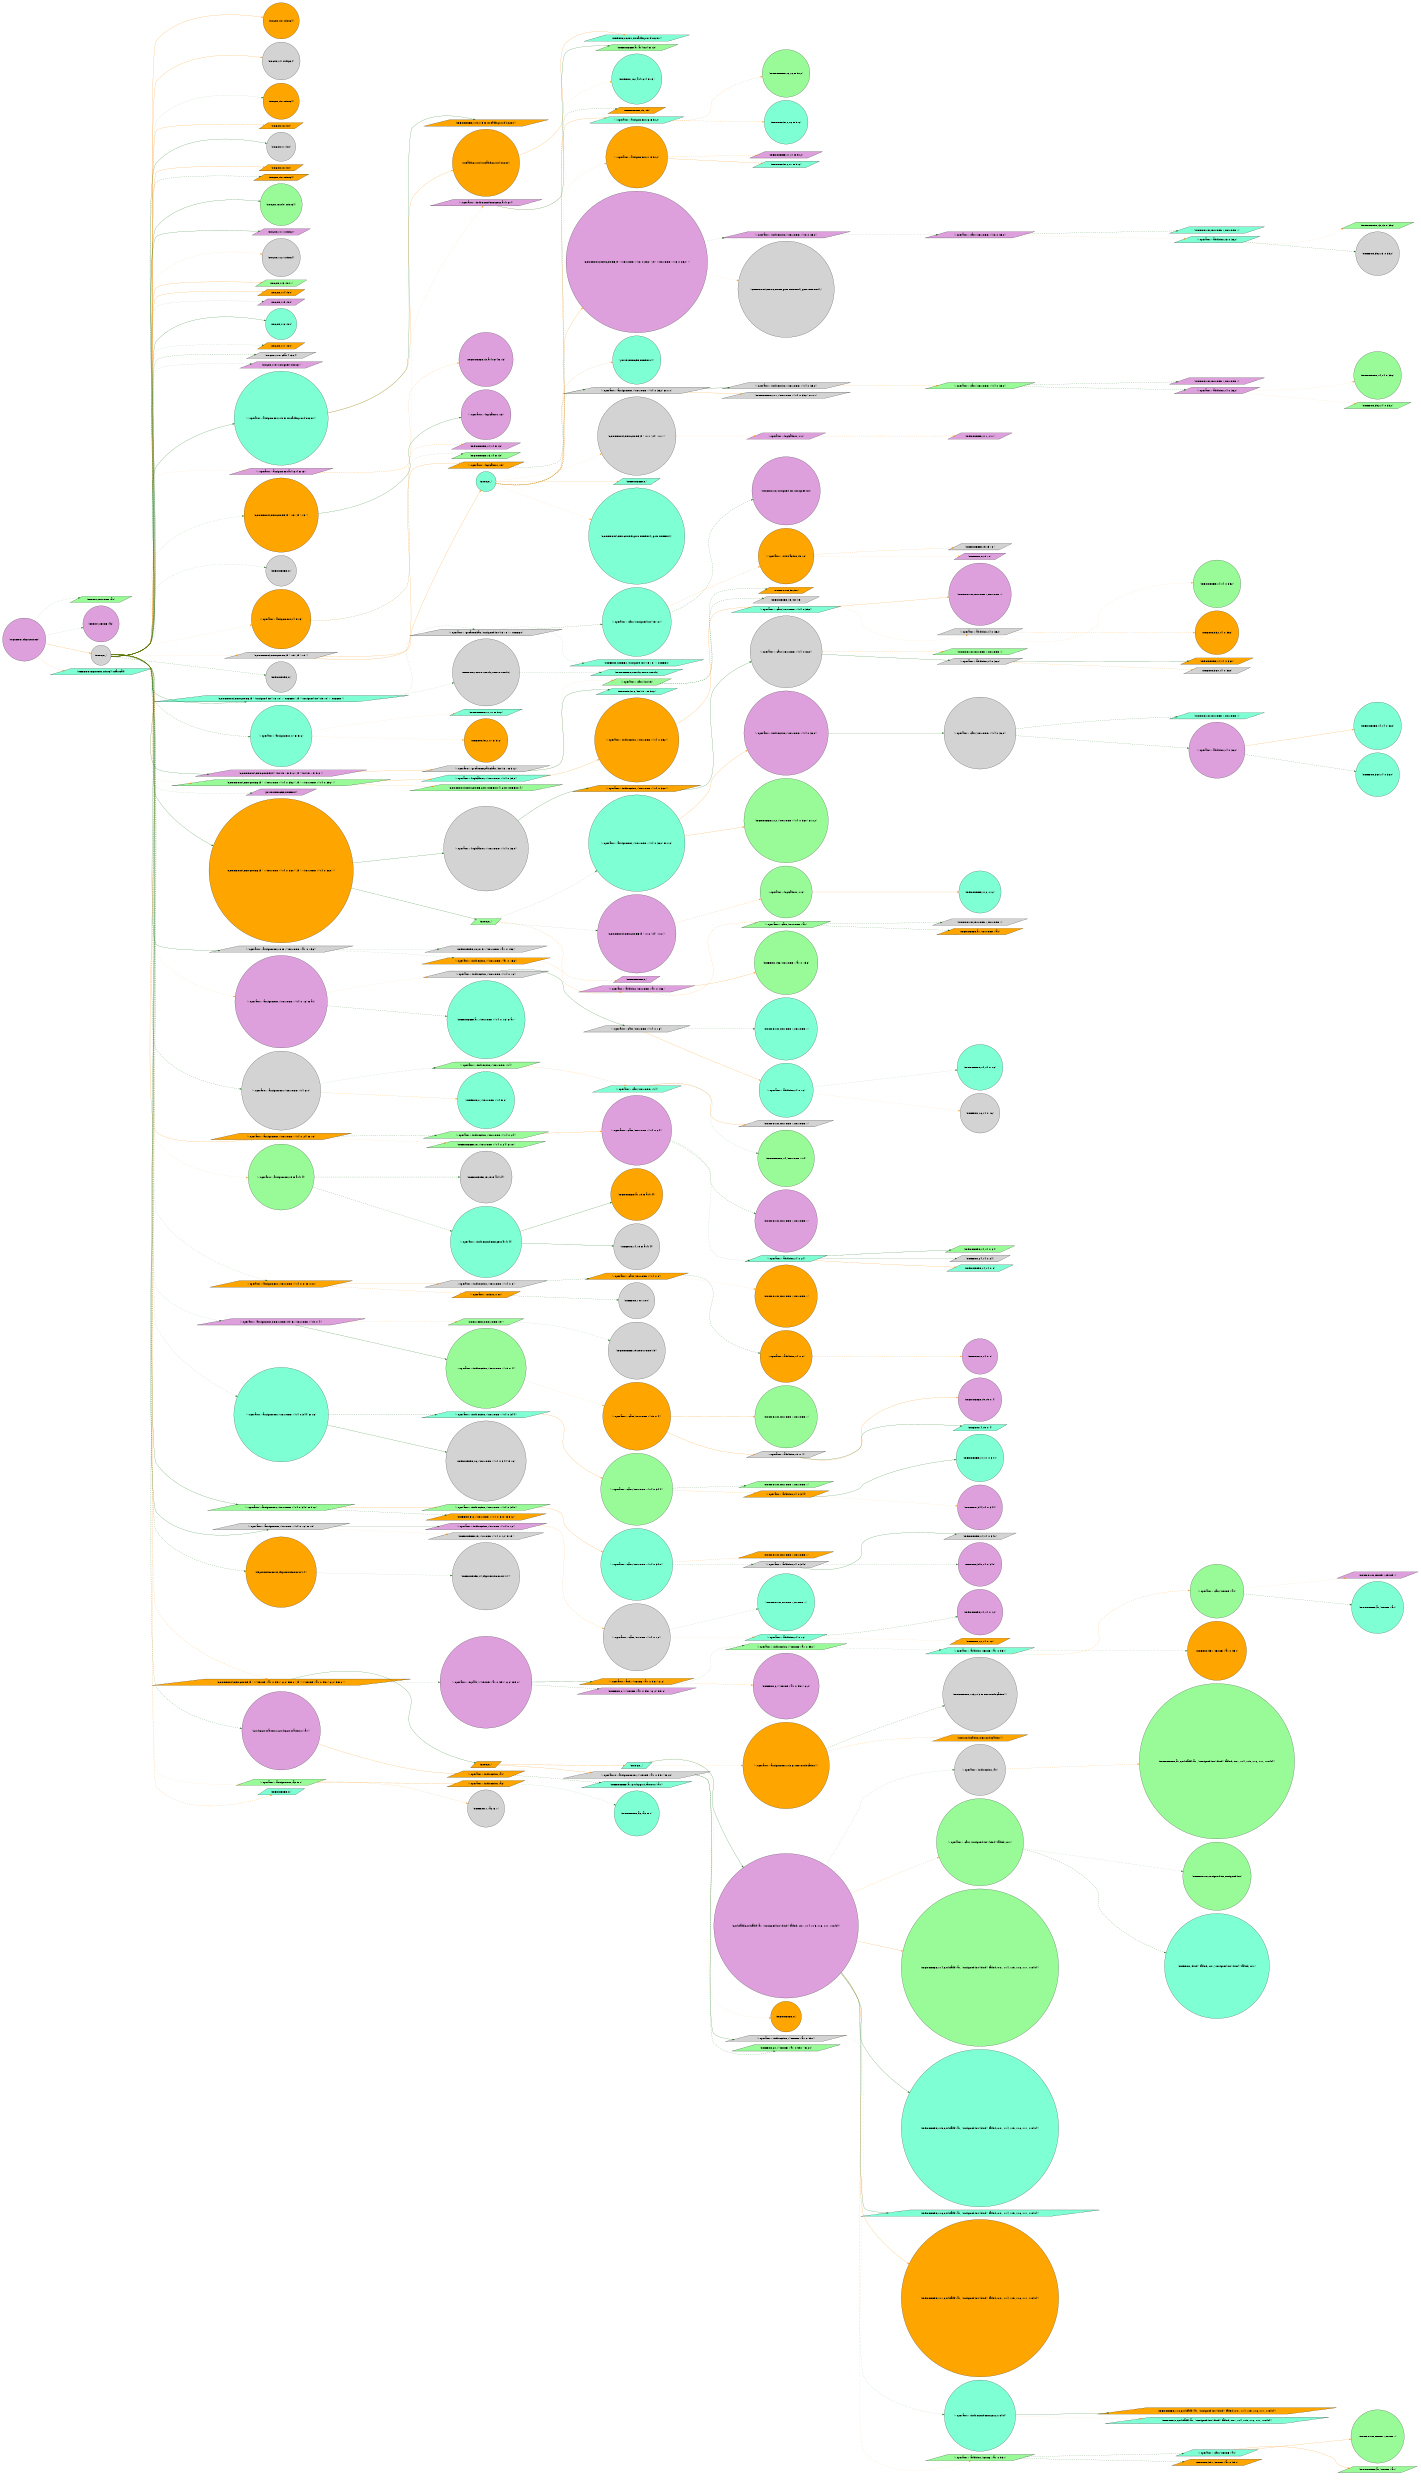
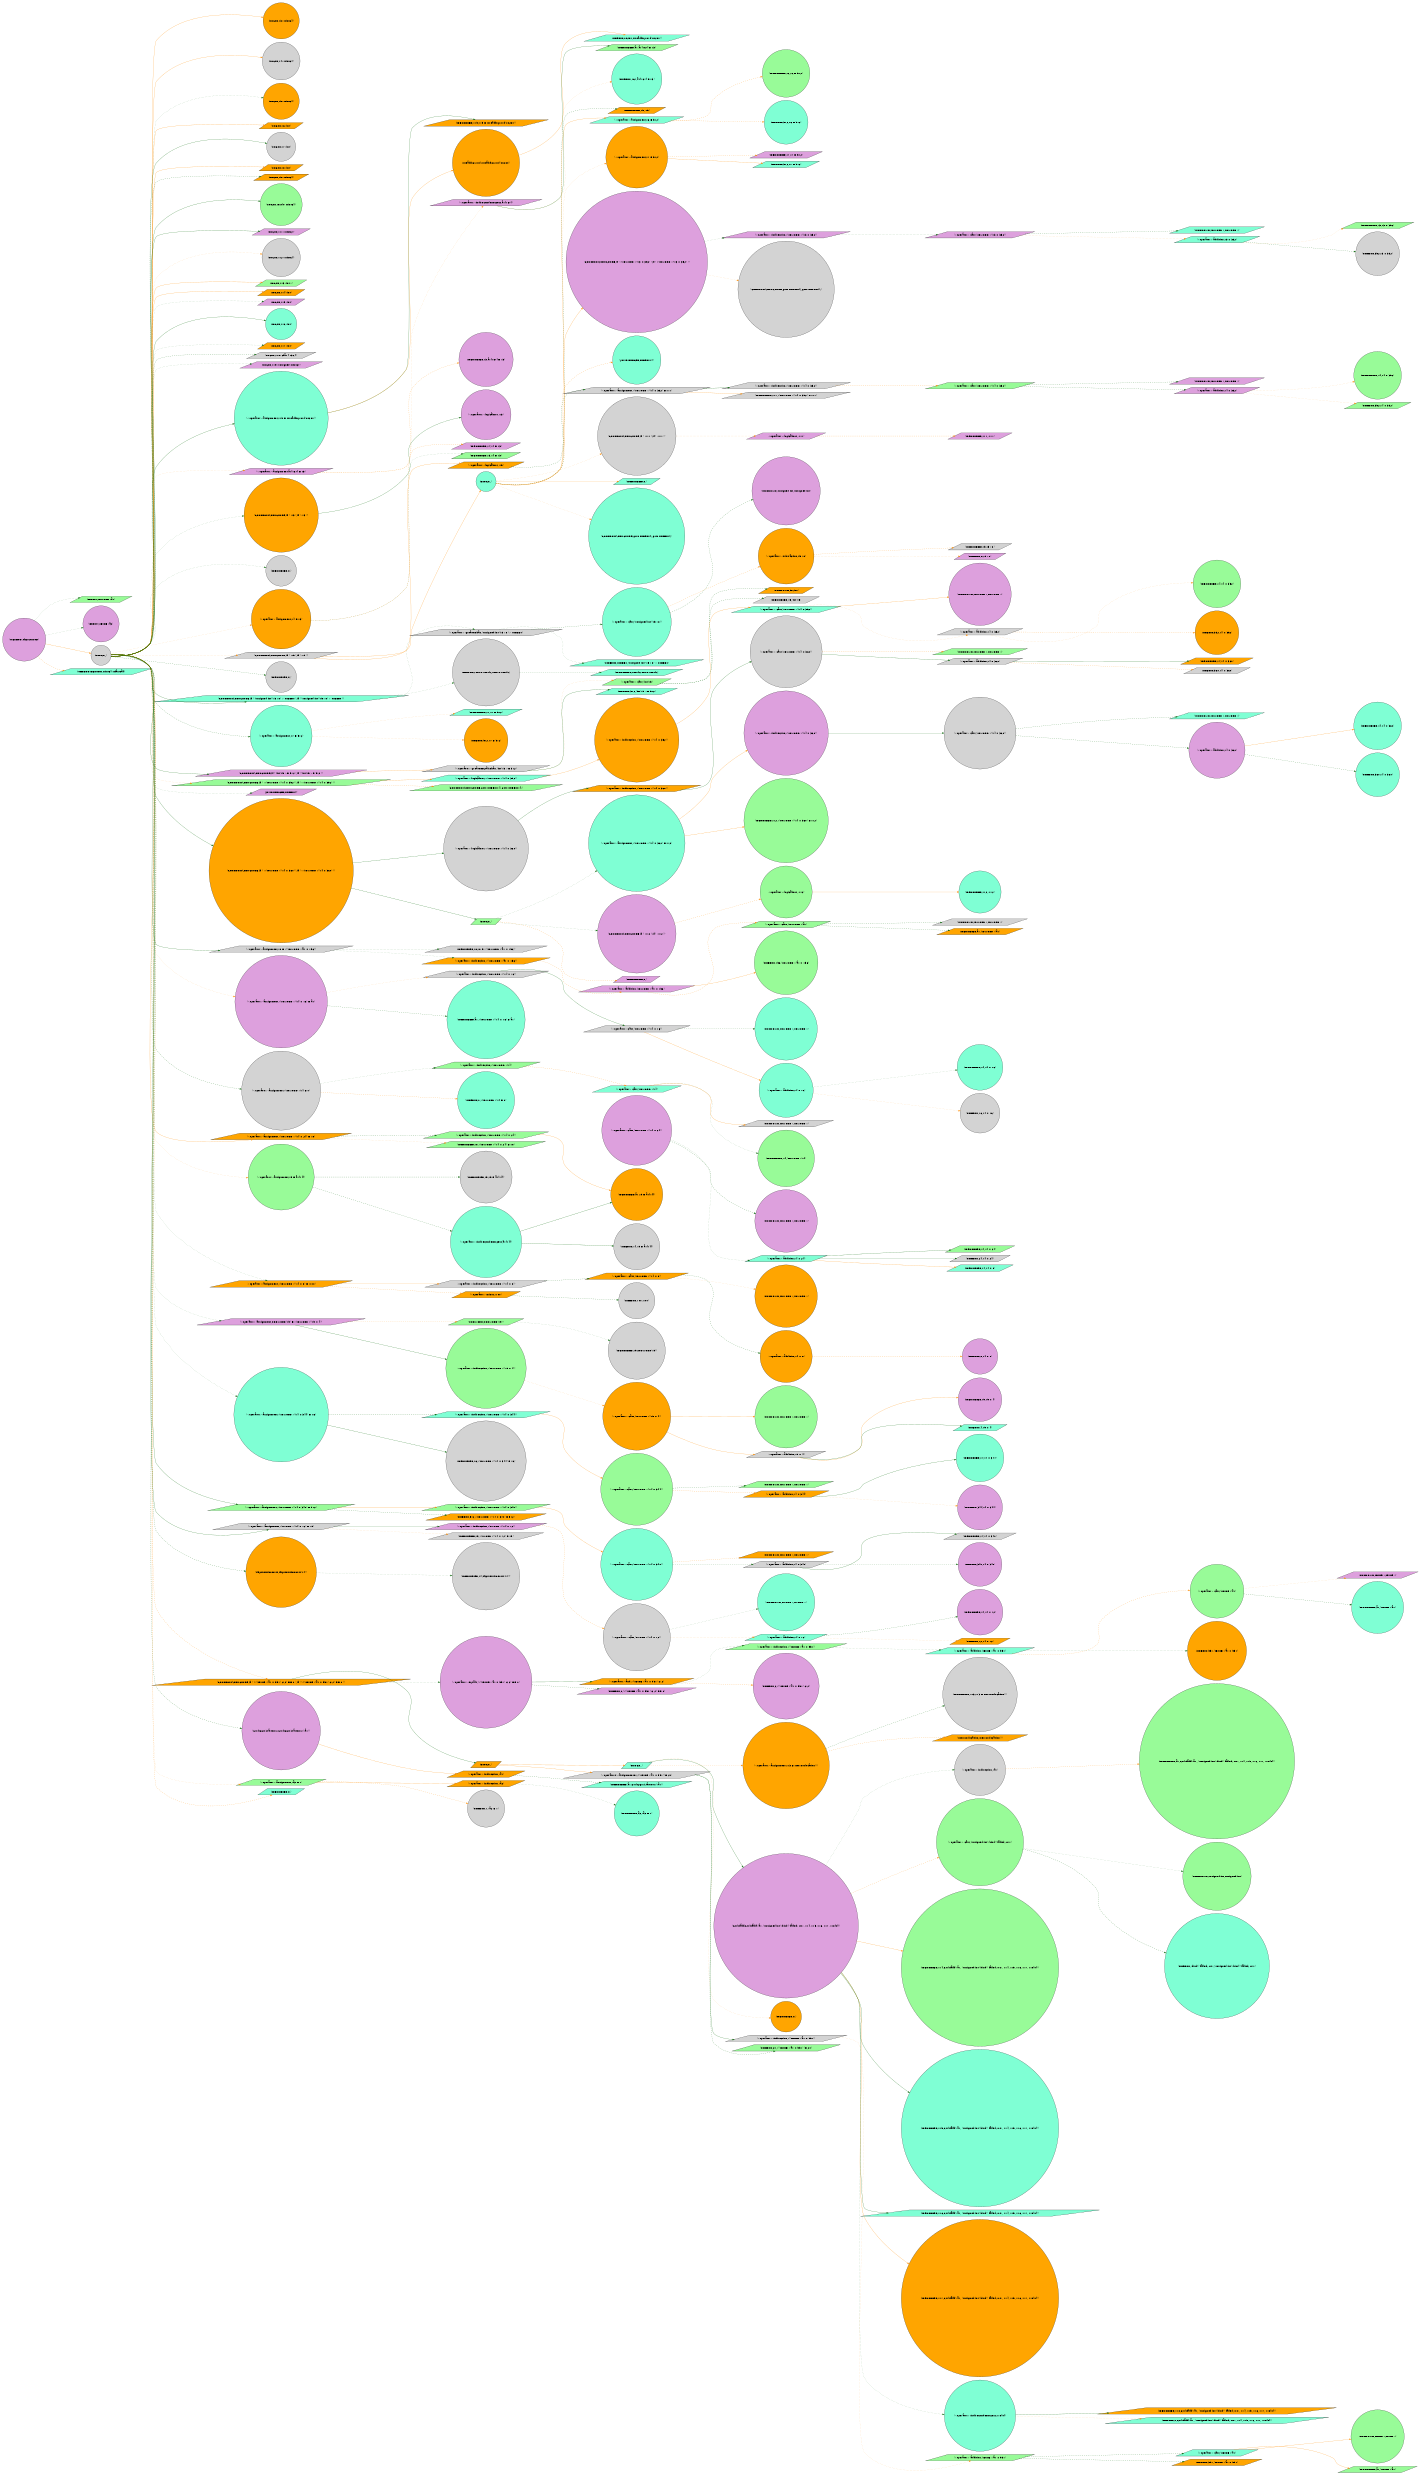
(281, 61) -> (281, 61)
(570, 1132) -> (565, 1166)
